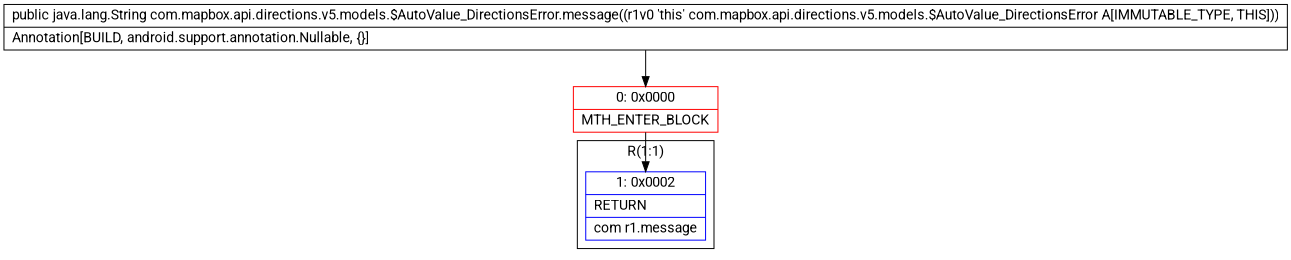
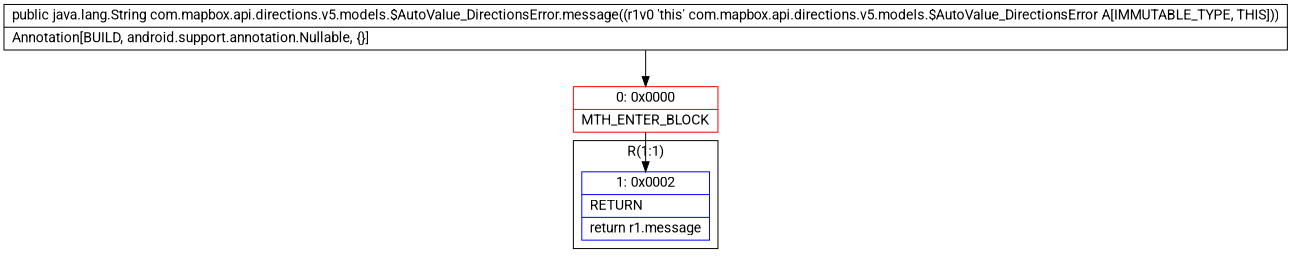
(646, 228) -> (646, 228)
